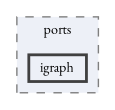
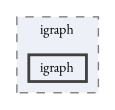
(58, 30) -> (58, 30)
